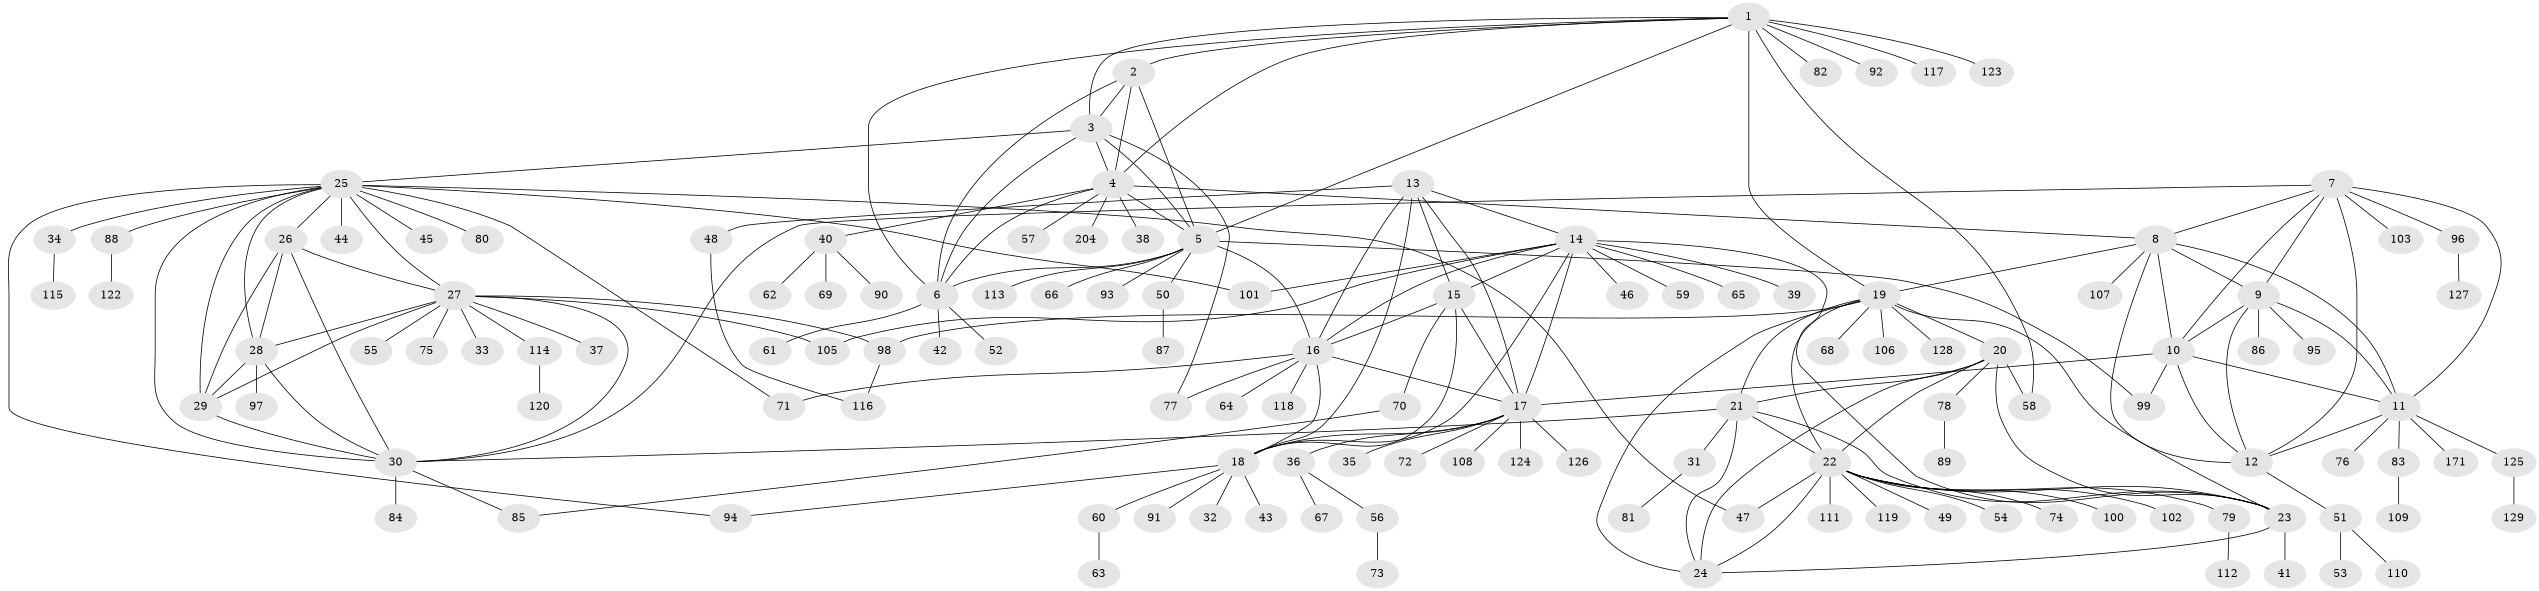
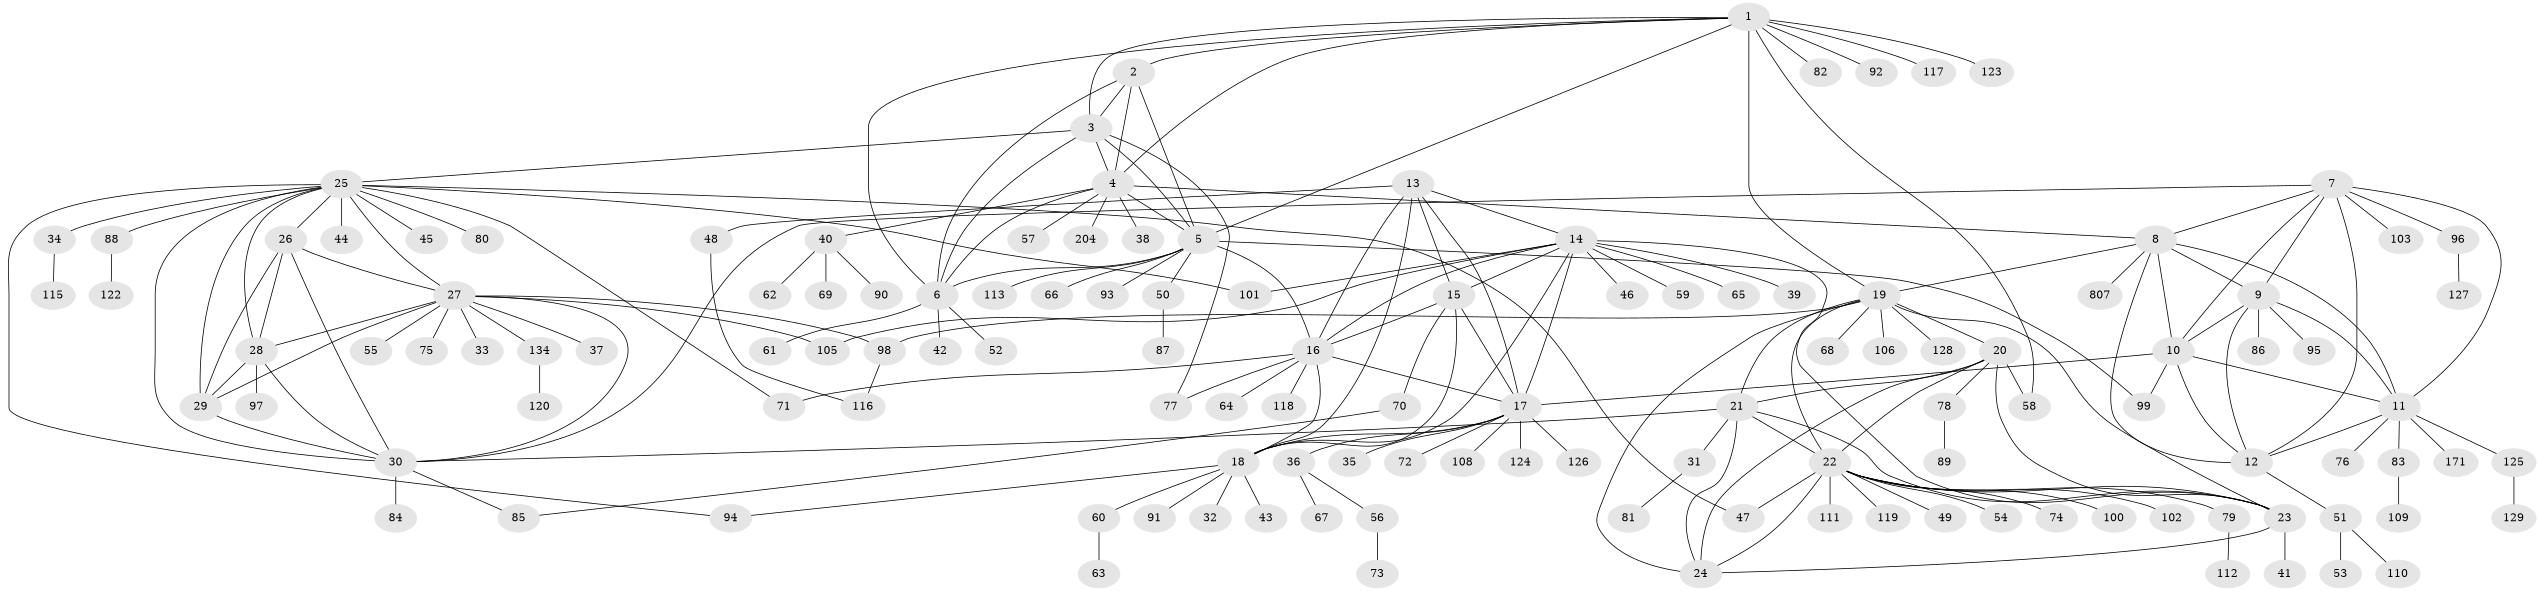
(2100, 296) -> (2100, 296)
(540, 351) -> (540, 351)
